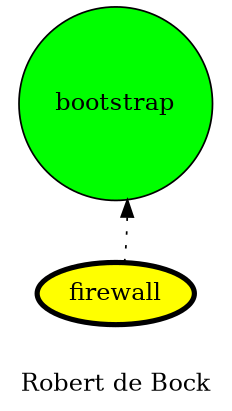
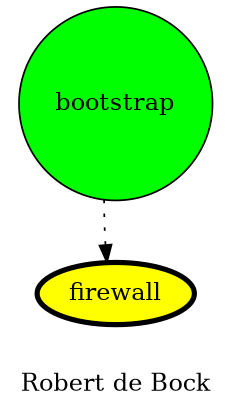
(126, 240) -> (104, 222)
